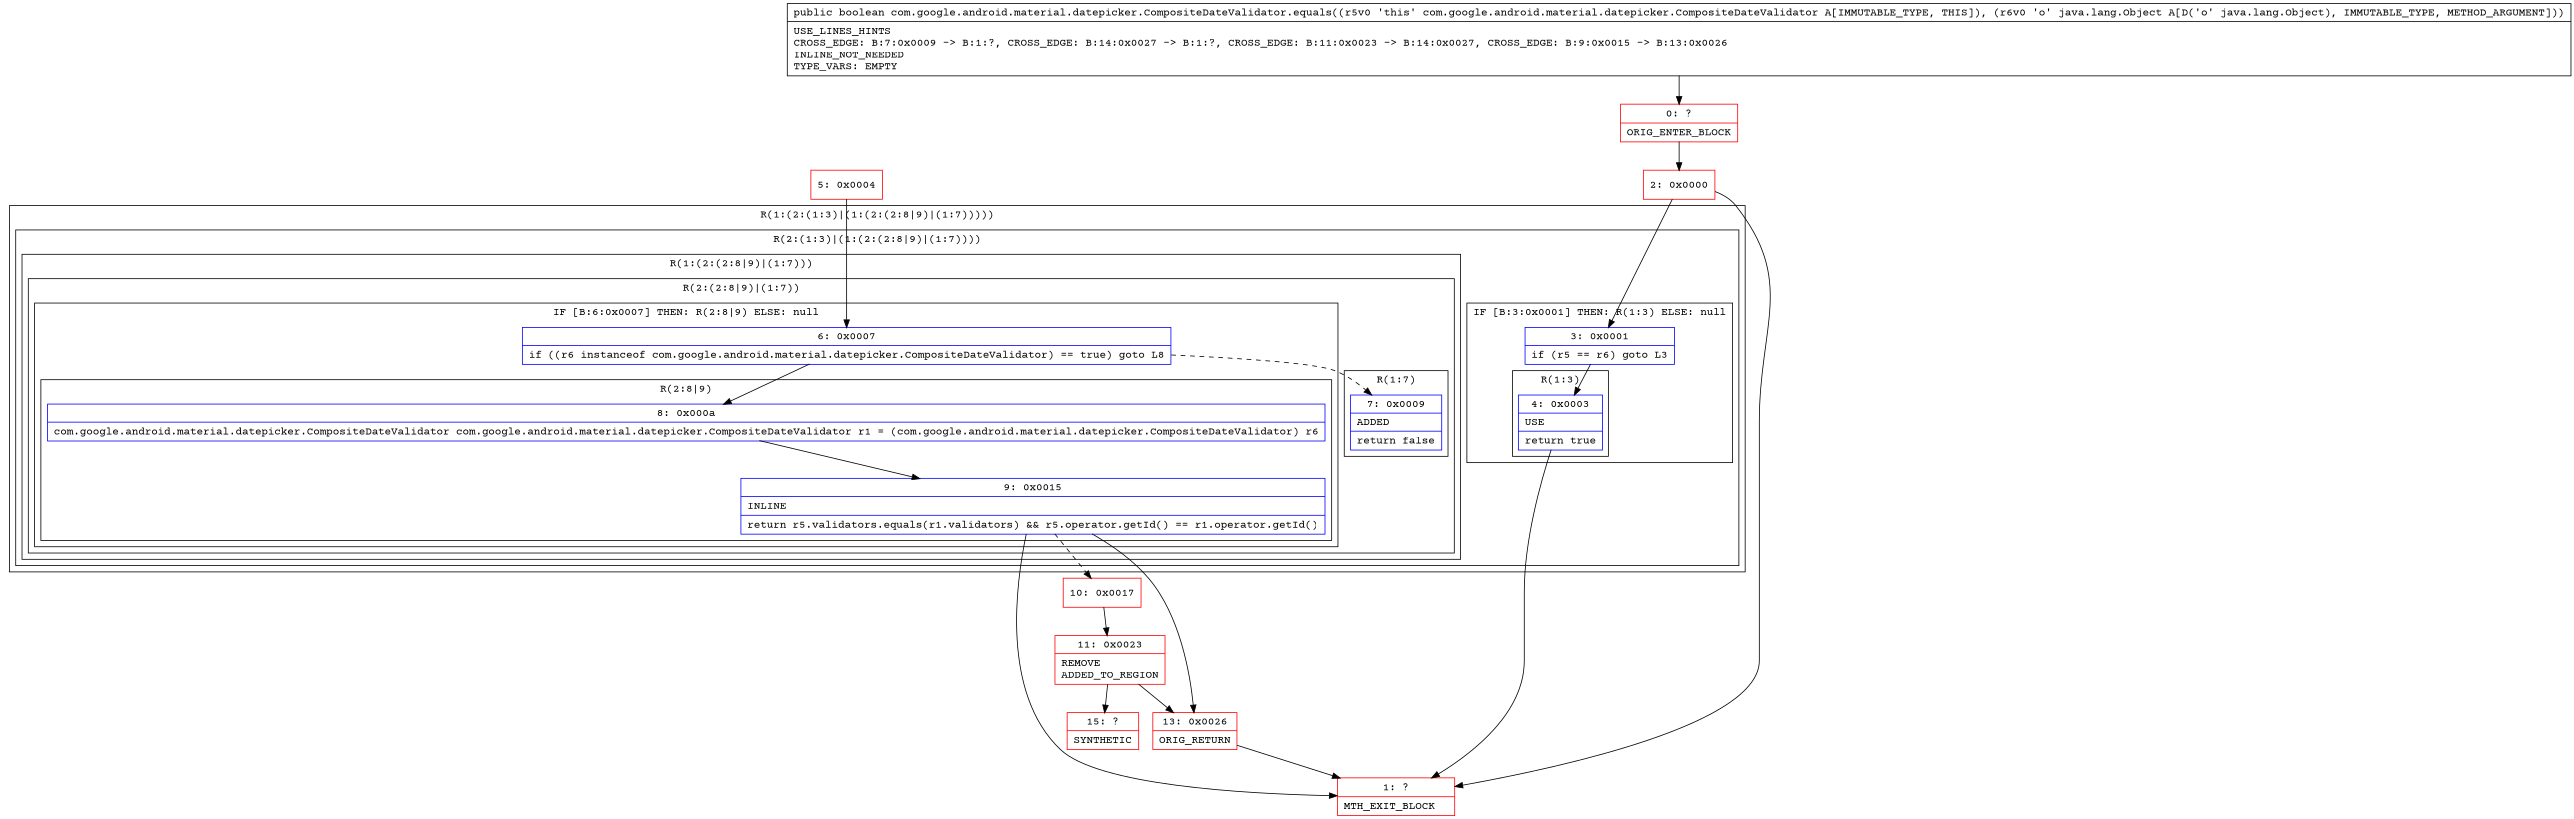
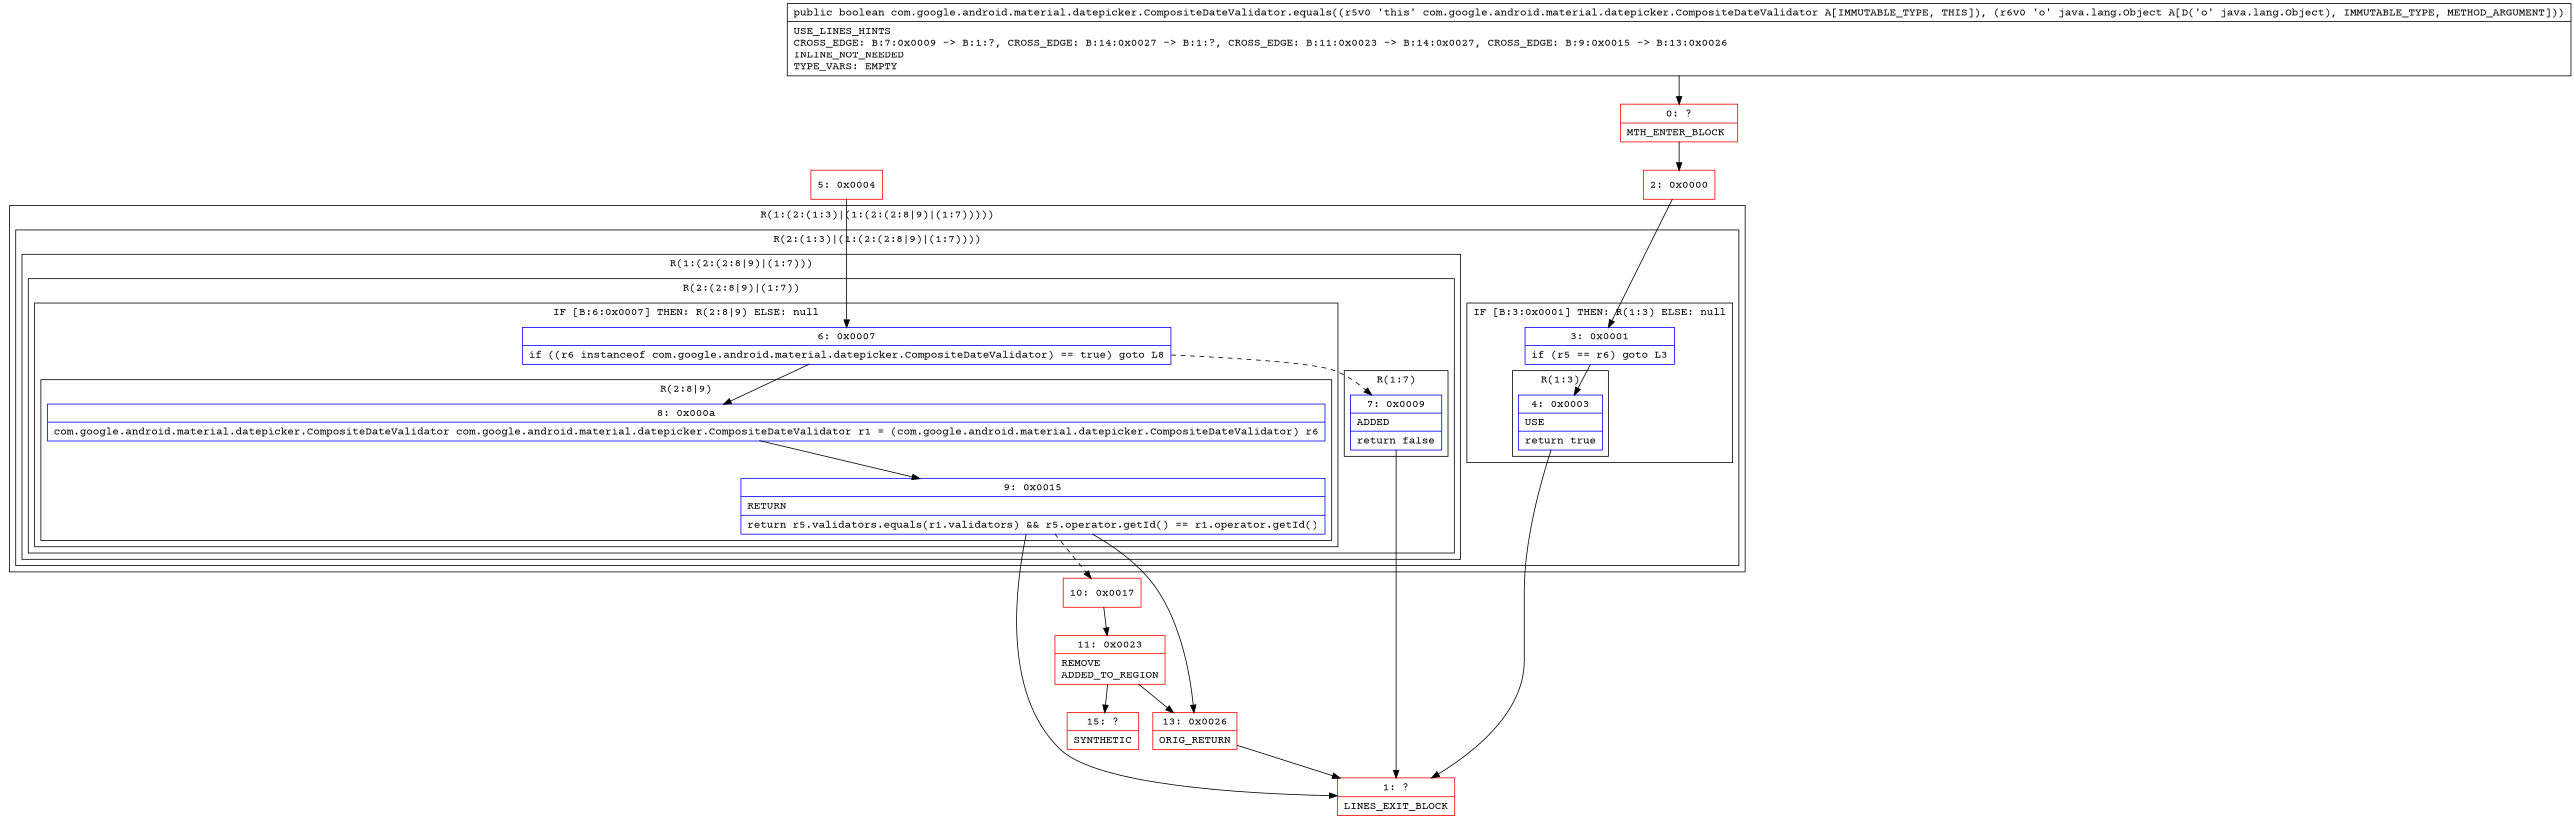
(1679, 132) -> (1676, 132)
(767, 505) -> (767, 505)
(1759, 583) -> (1396, 610)
(1389, 806) -> (1396, 806)
